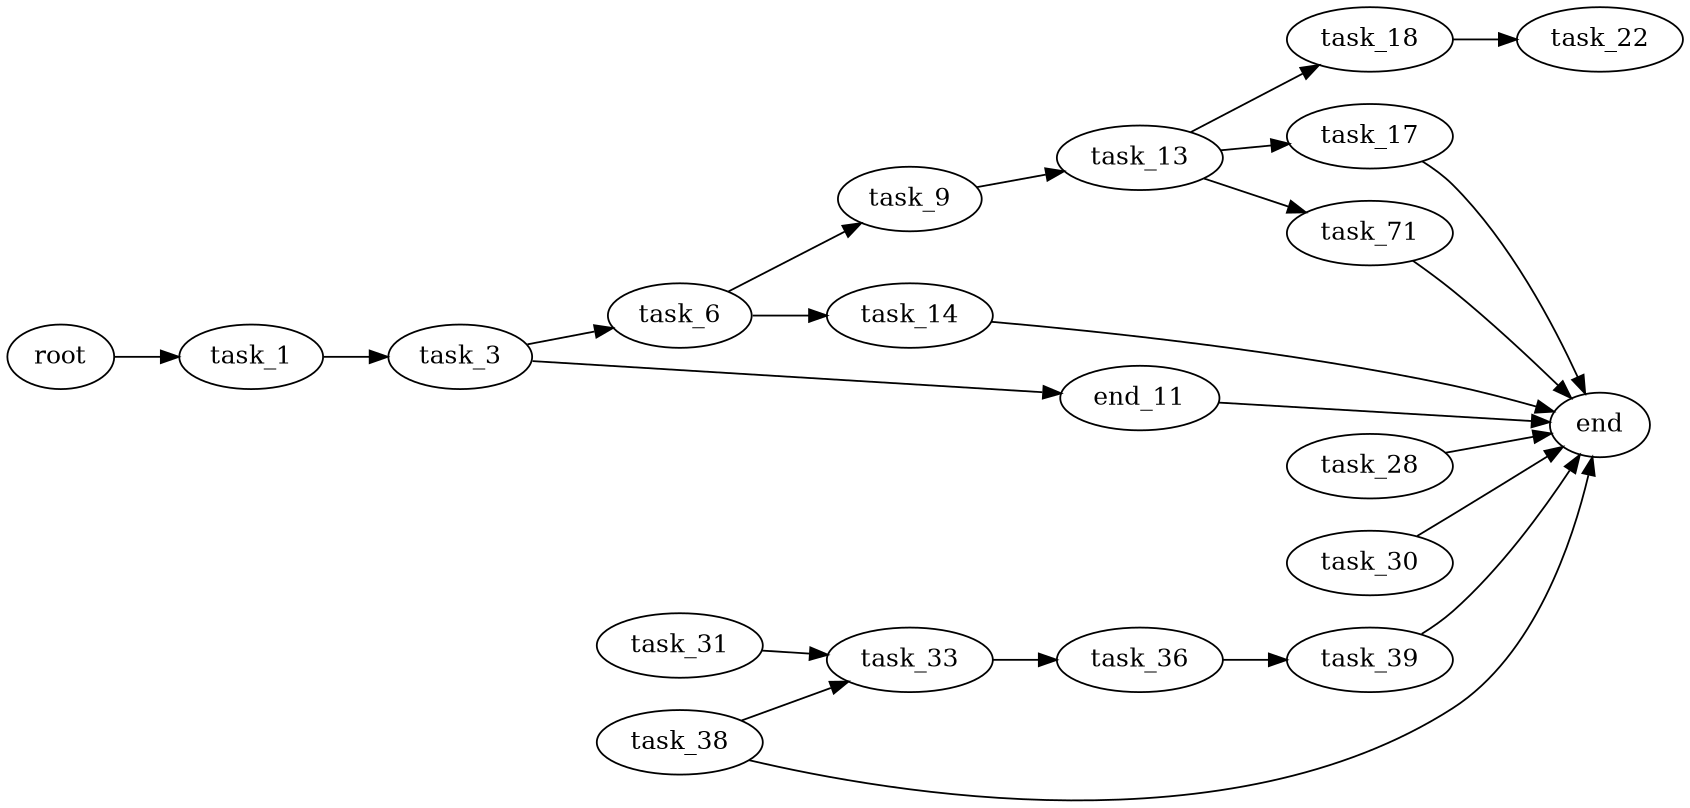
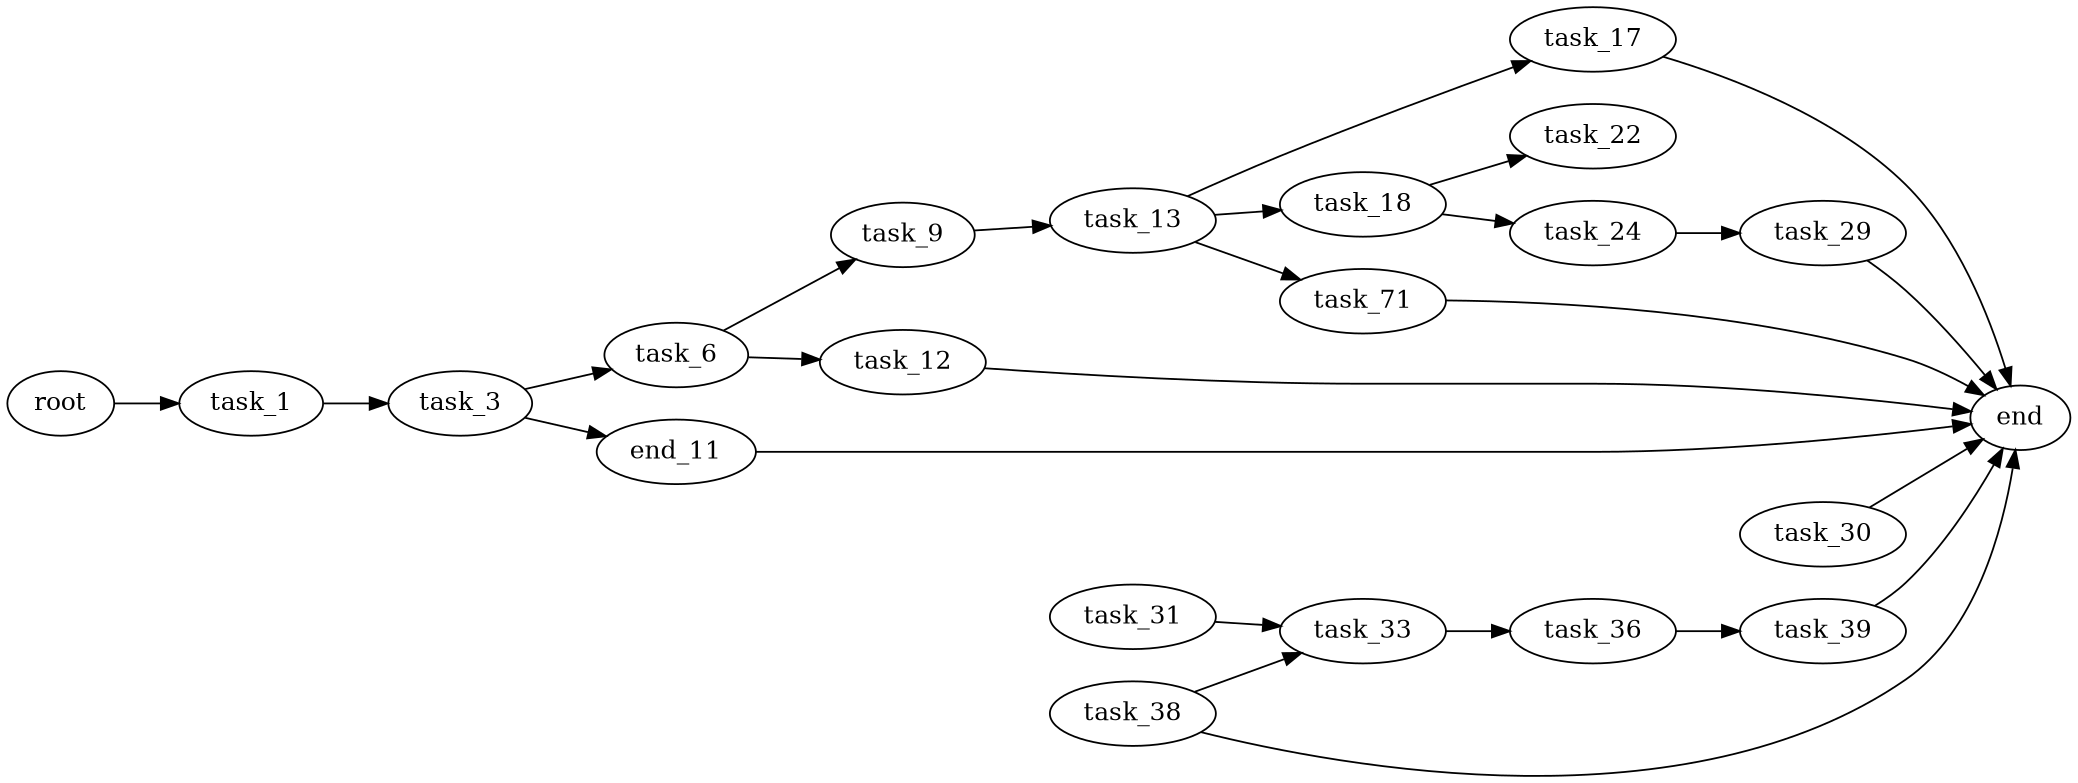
none -> (1593, 233)
(910, 316) -> (903, 362)
(1370, 466) -> (1823, 233)
